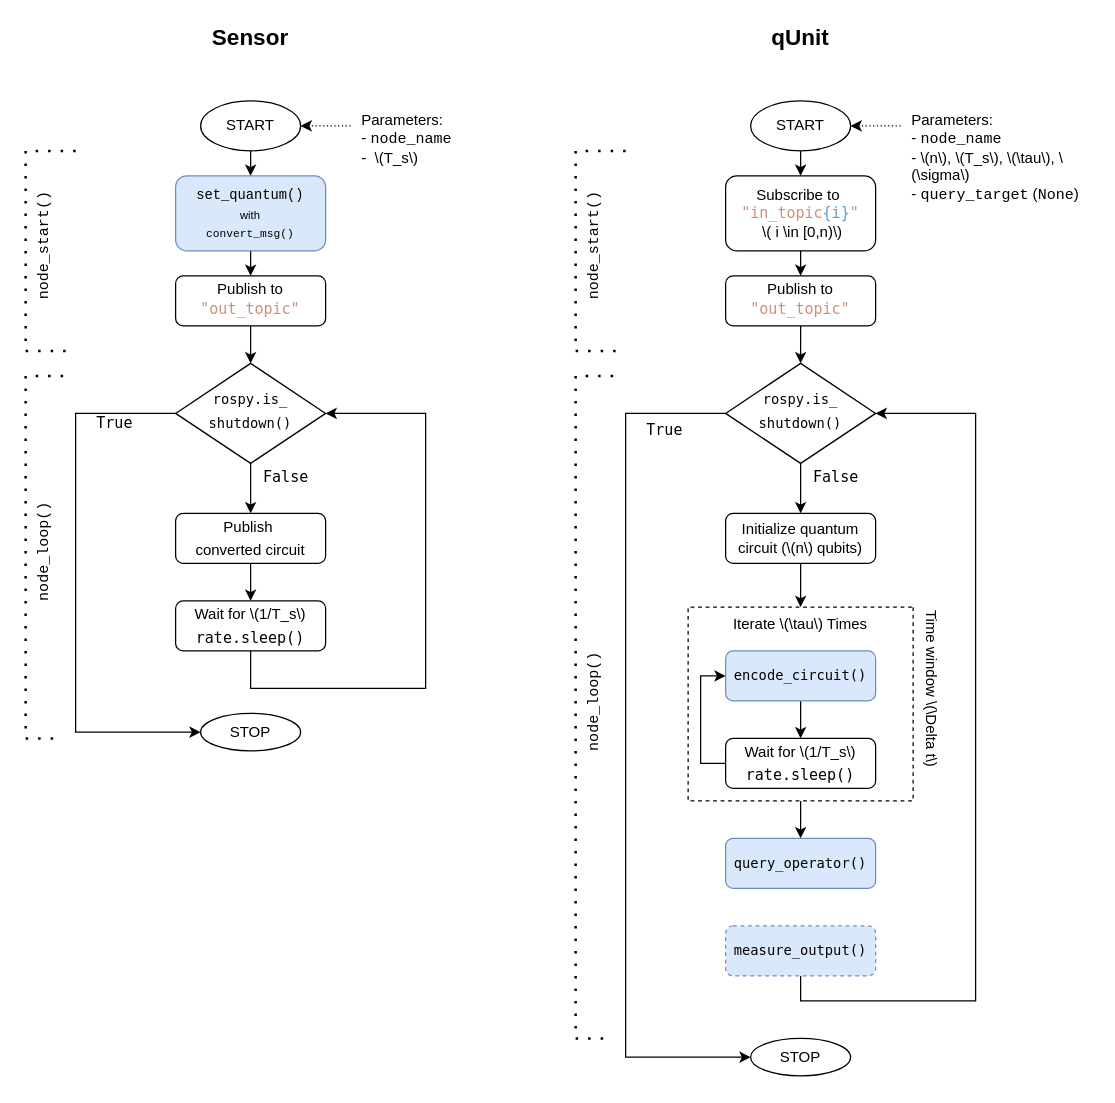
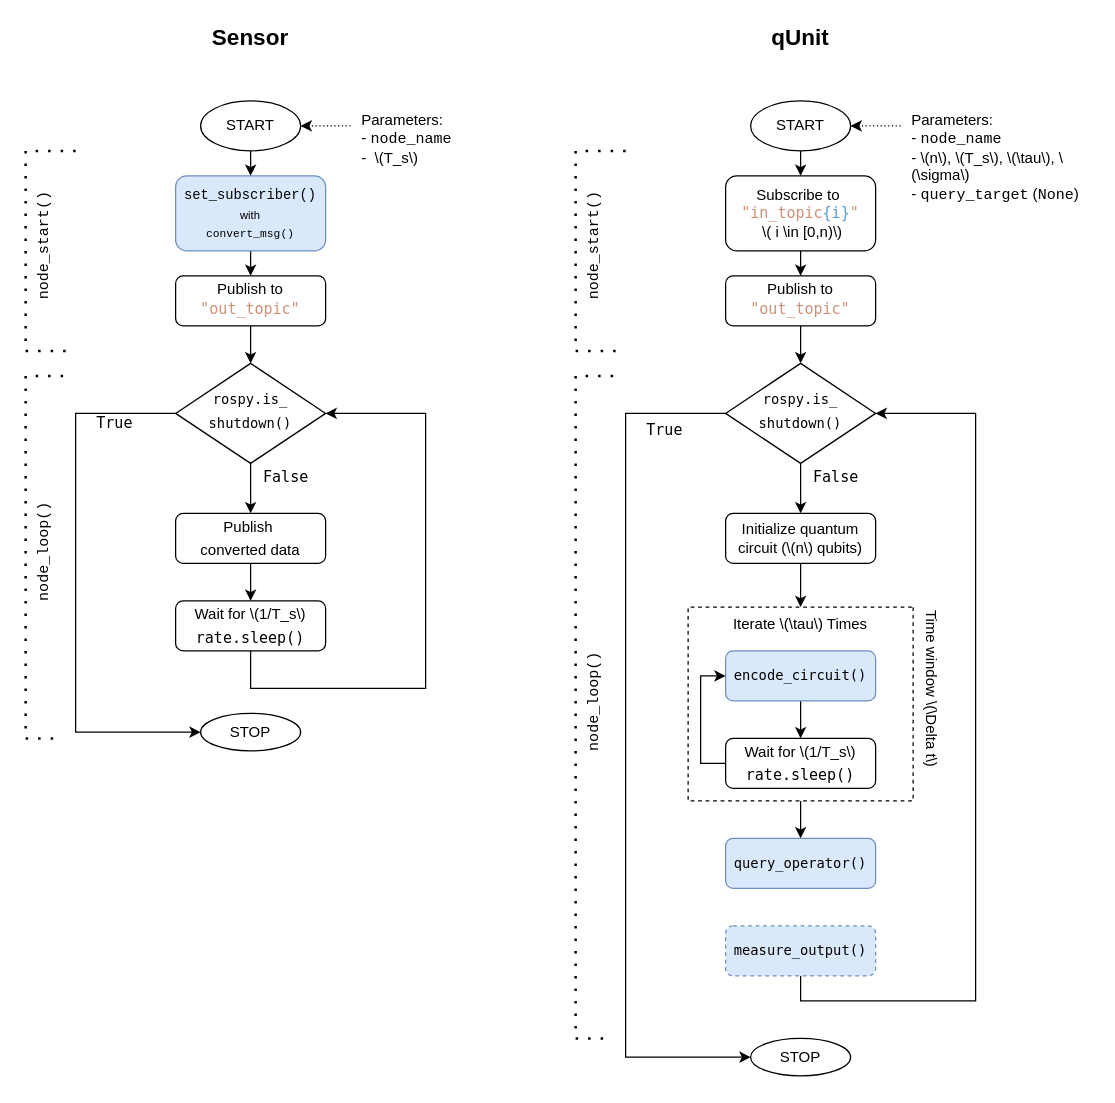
(251, 213) -> (251, 213)
(251, 538) -> (251, 538)
